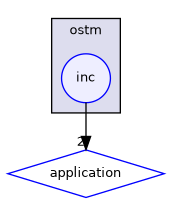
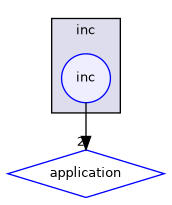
(86, 31) -> (86, 31)
